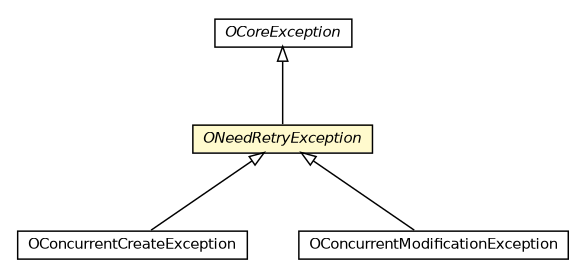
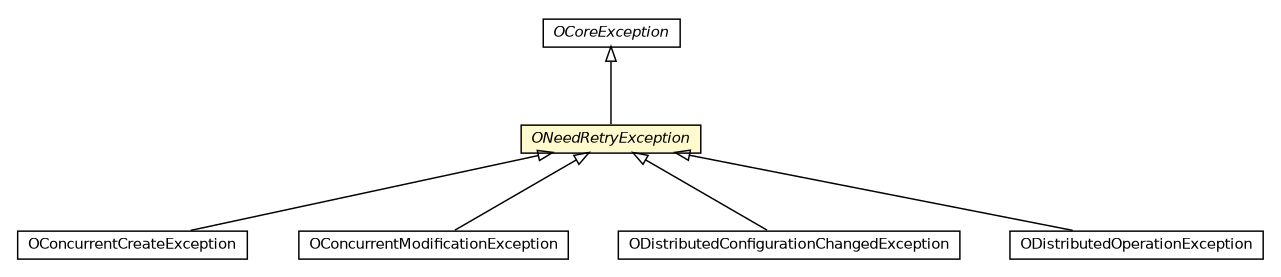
none -> (789, 244)
none -> (1137, 244)
